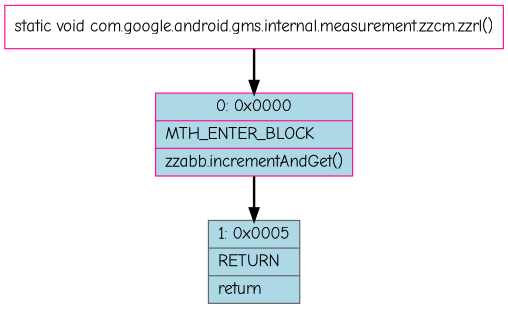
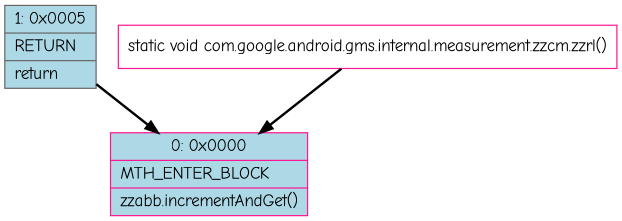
(254, 192) -> (122, 104)
